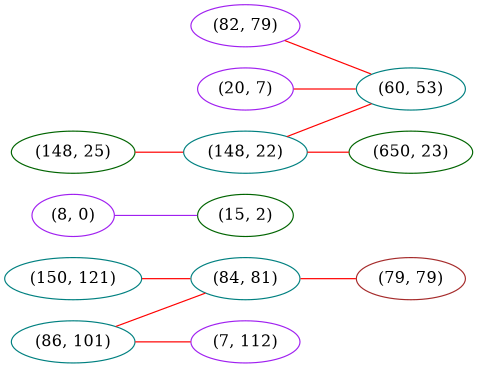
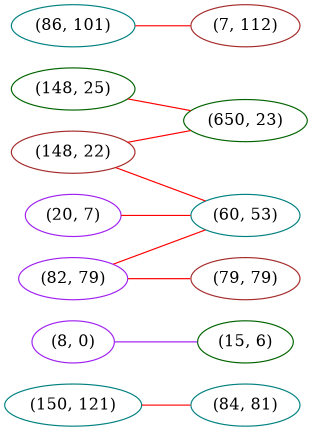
(159, 152) -> (159, 105)
(245, 152) -> (73, 152)
(245, 215) -> (245, 342)
(328, 279) -> (159, 279)
(161, 310) -> none
(245, 342) -> (245, 26)
